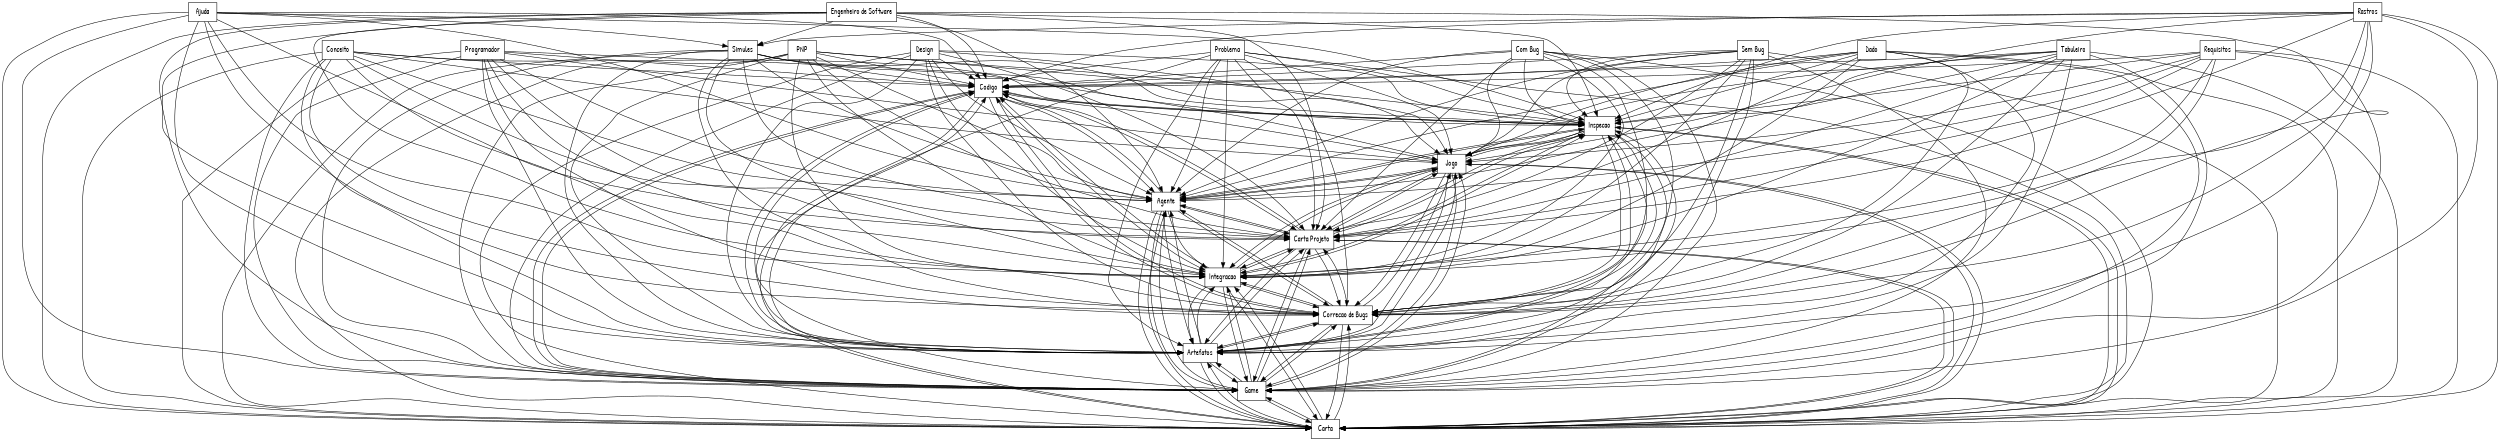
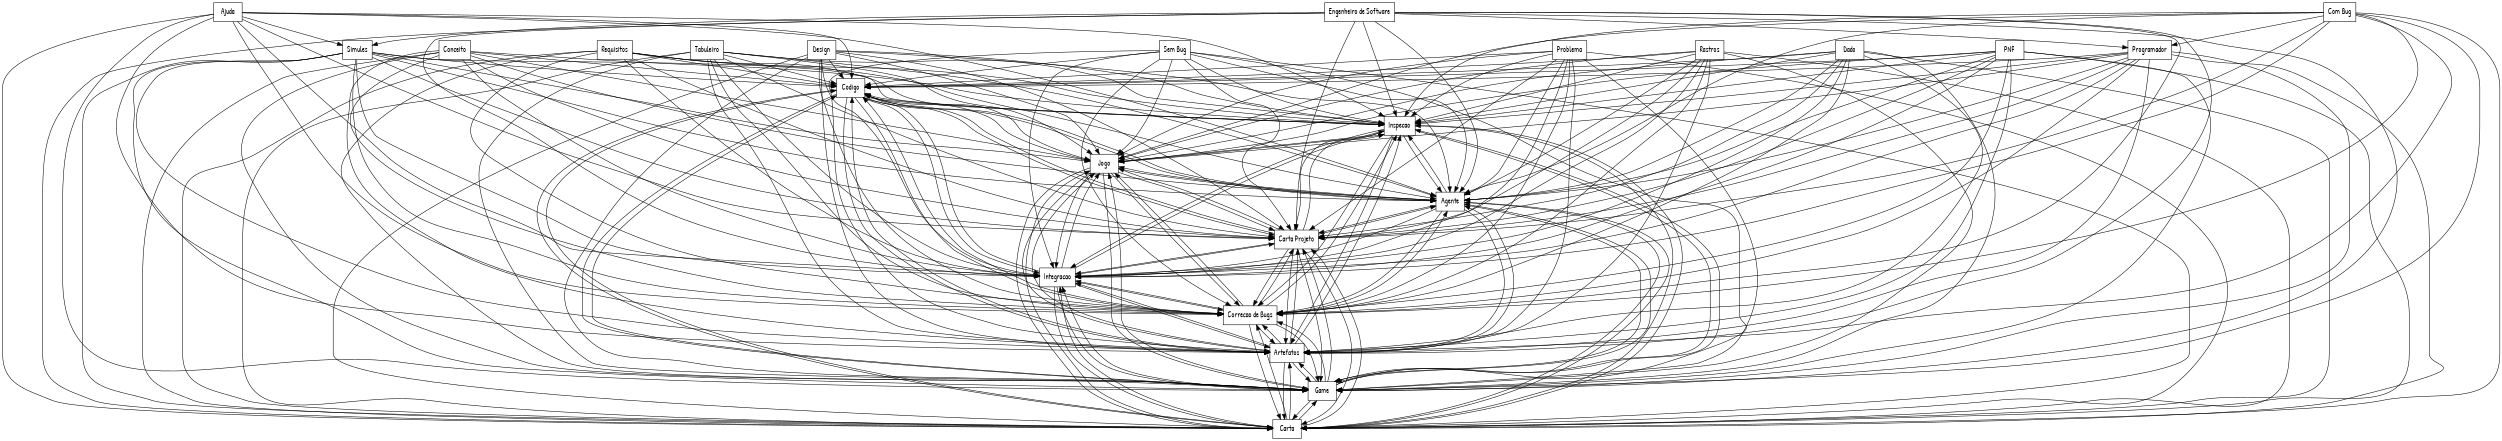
(1518, 20) -> (1585, 130)
(957, 36) -> (1777, 28)
(1272, 68) -> (2250, 30)
